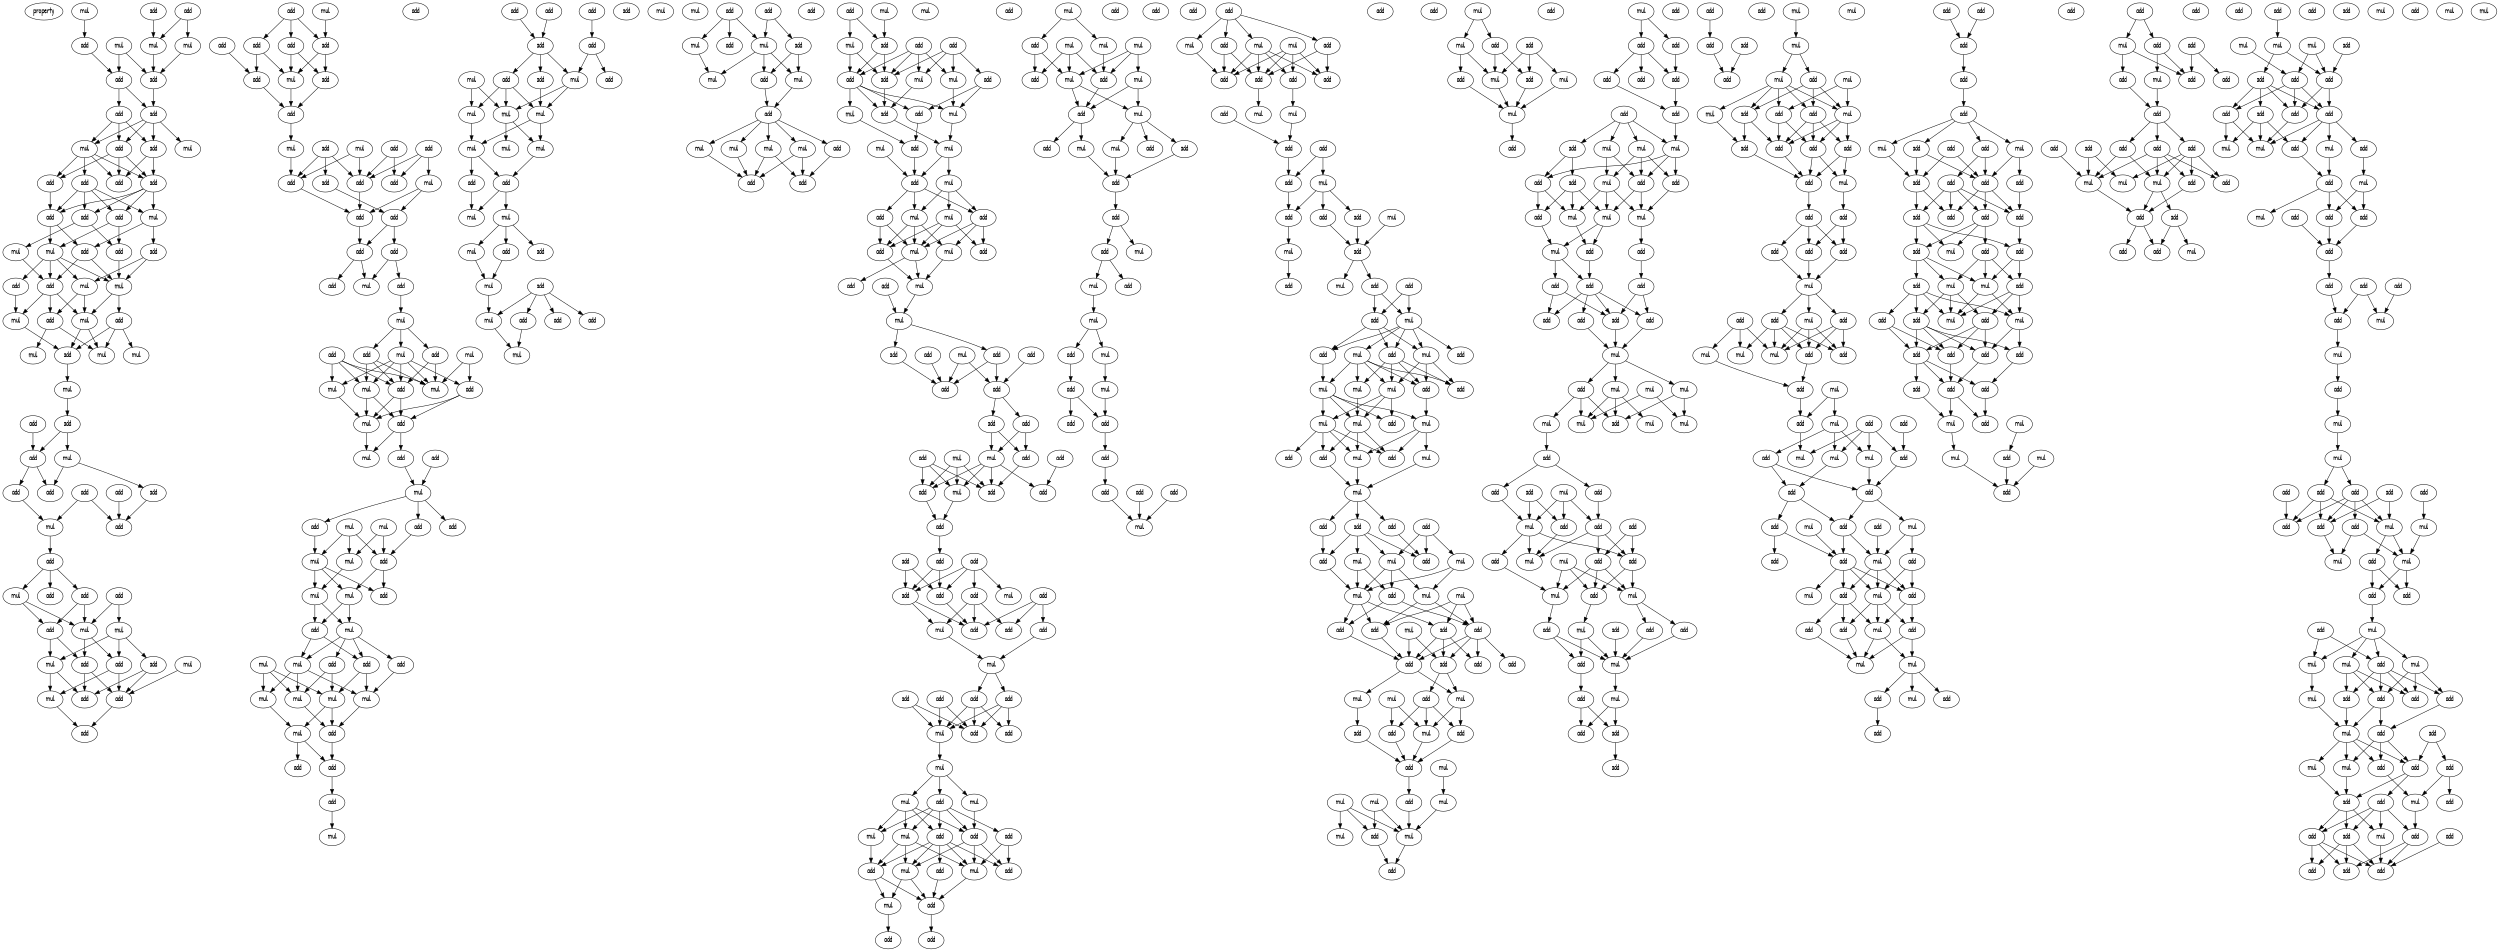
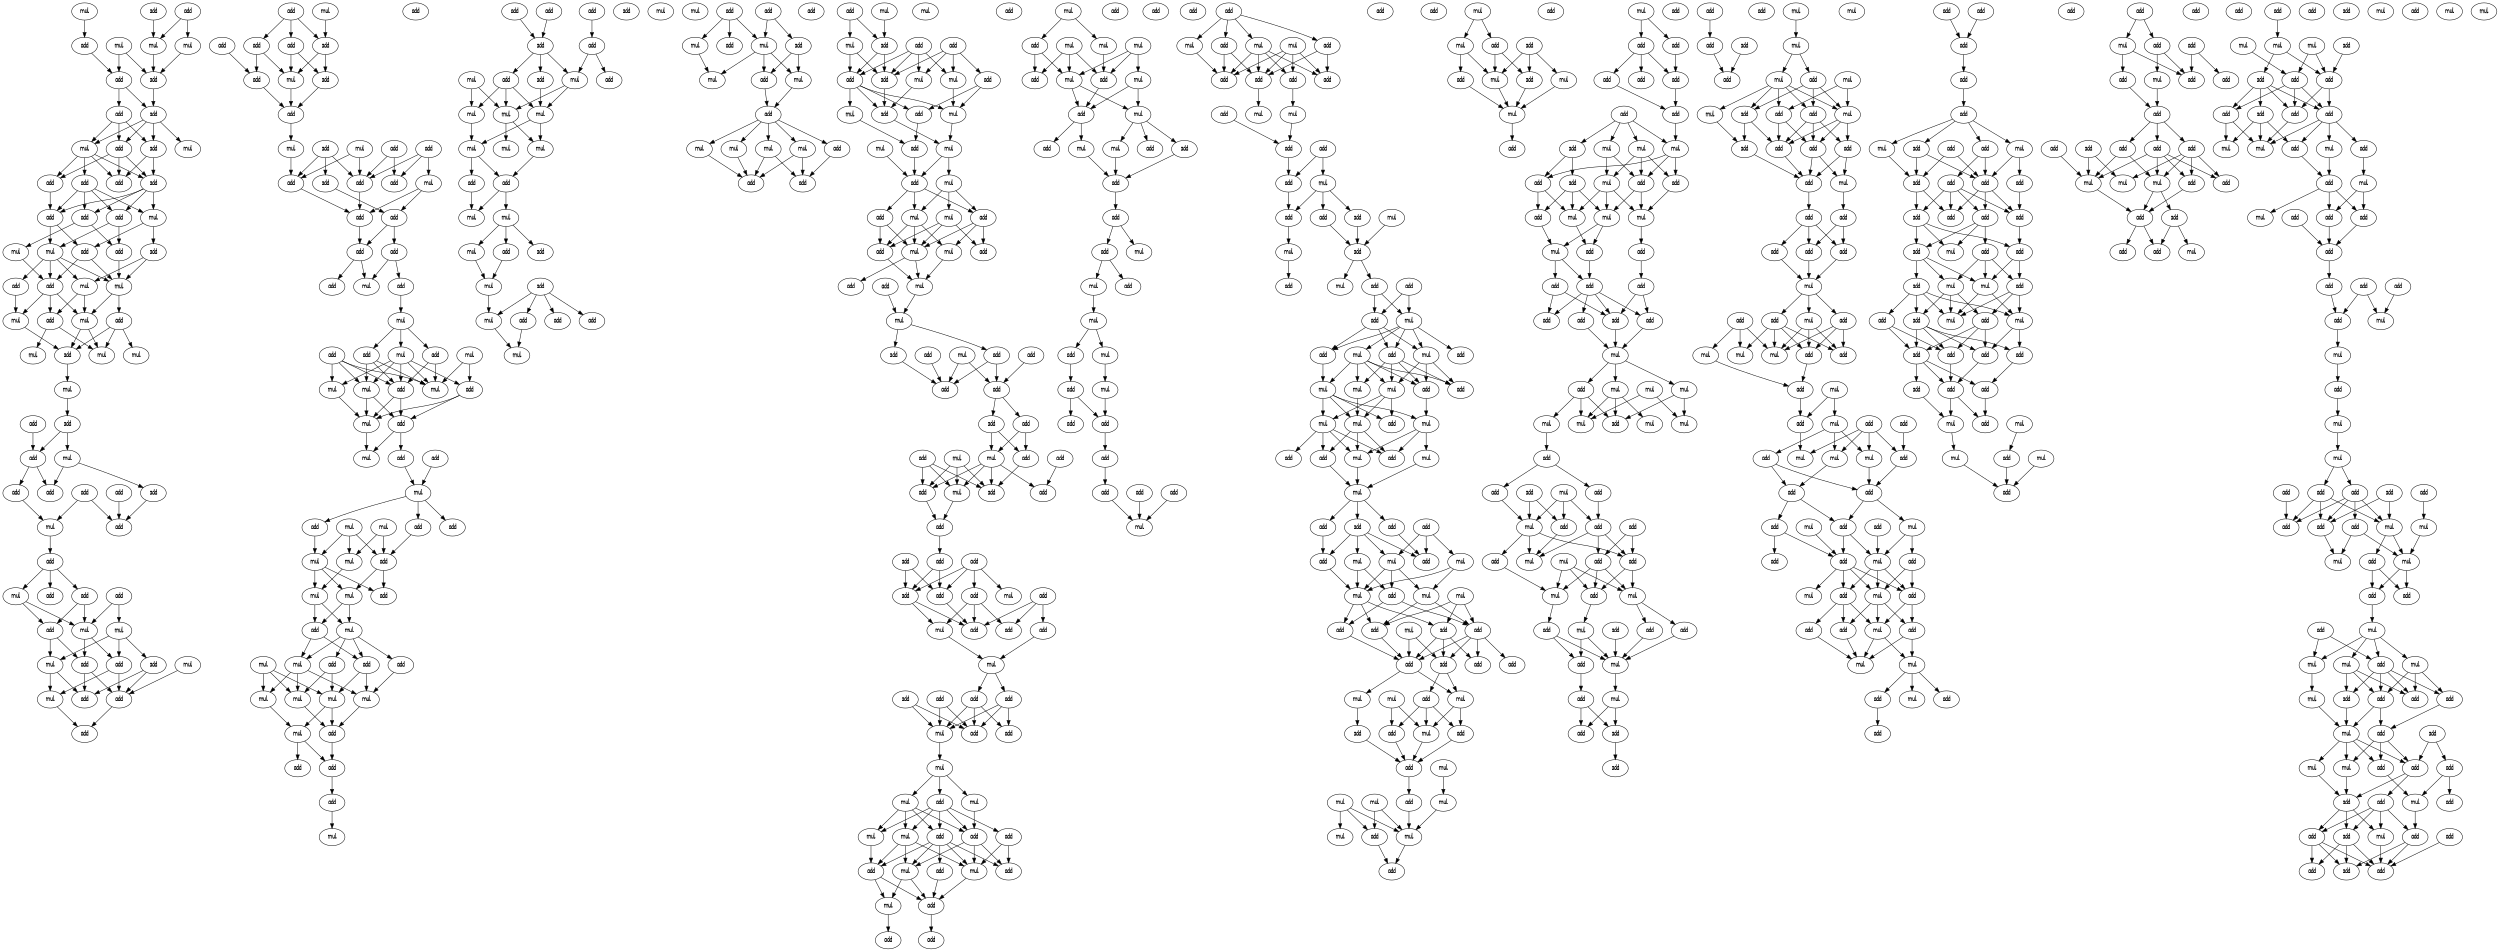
(44, 11) -> none
